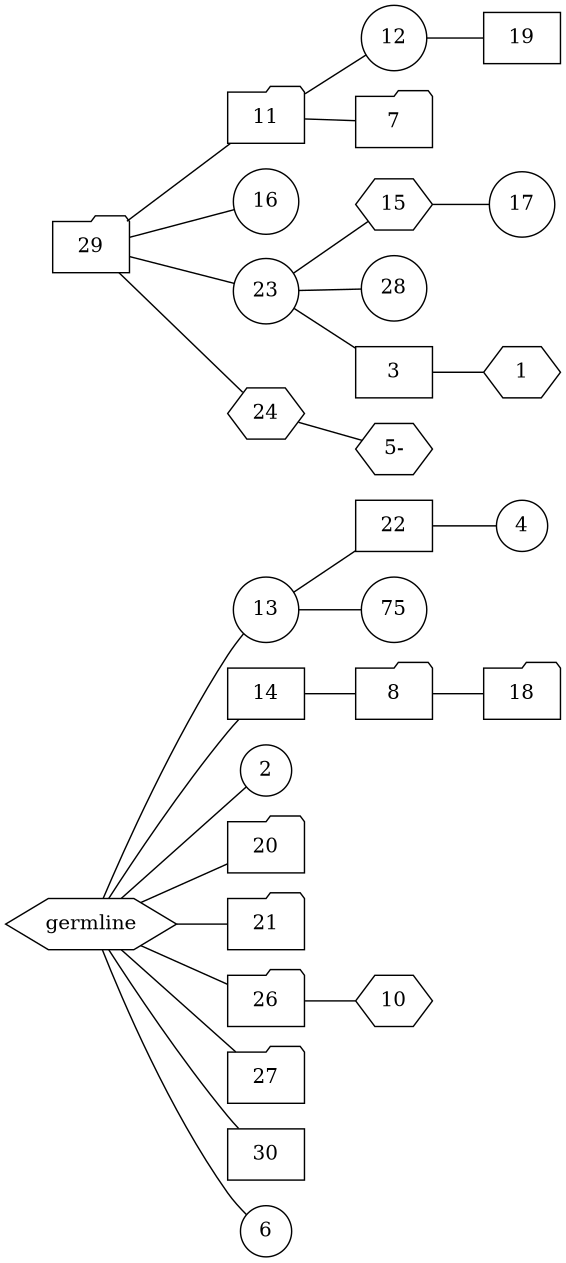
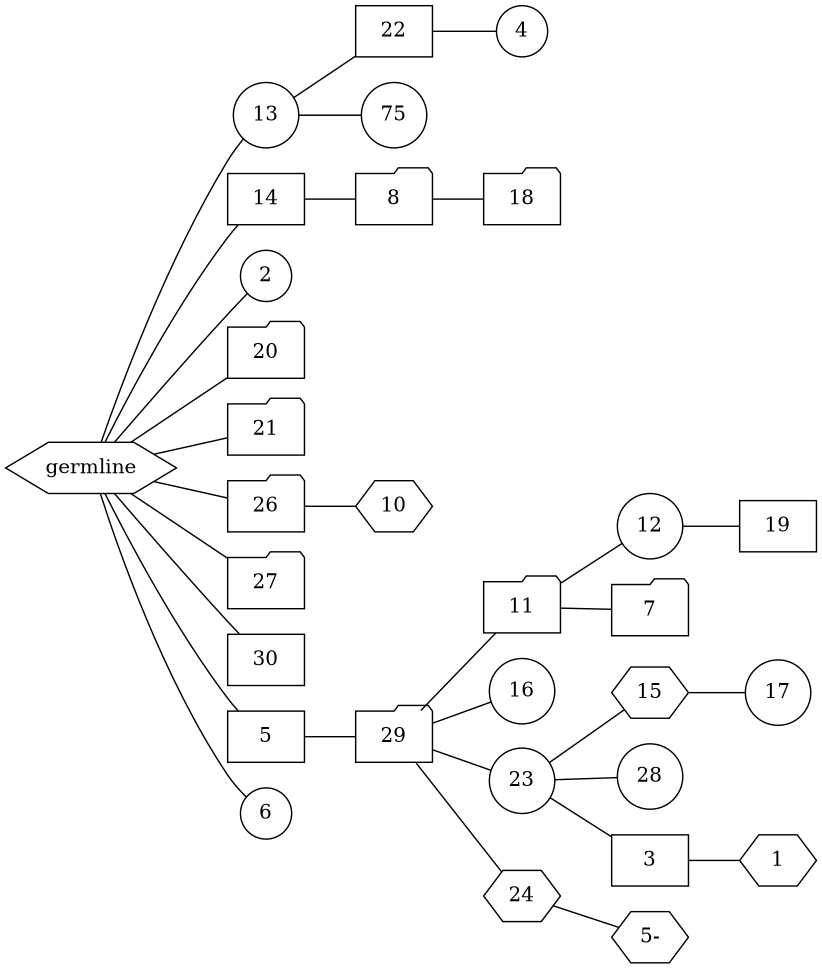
none -> (266, 737)
